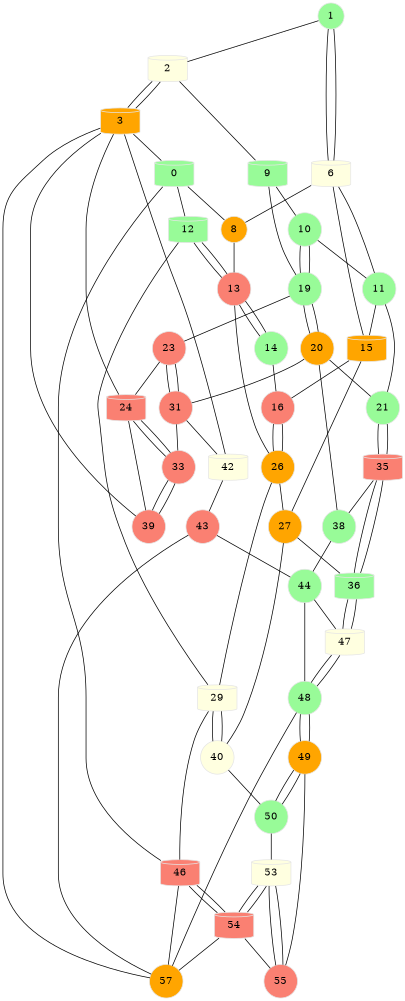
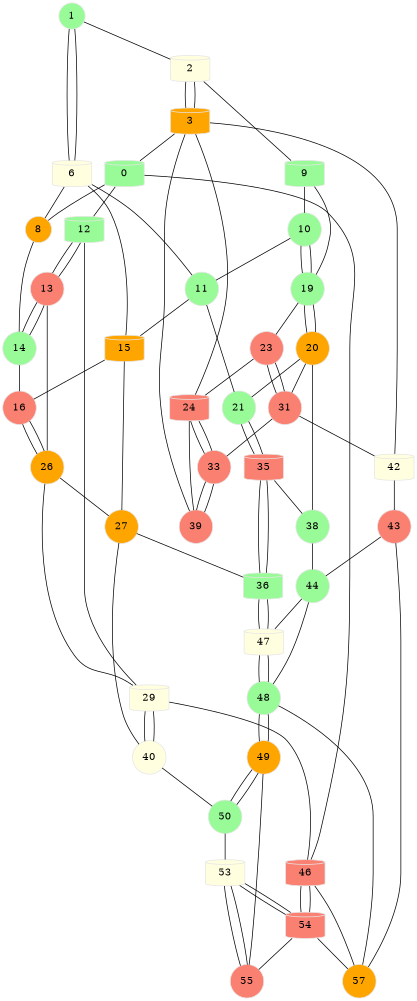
(234, 258) -> (22, 286)
(3, 574) -> none
